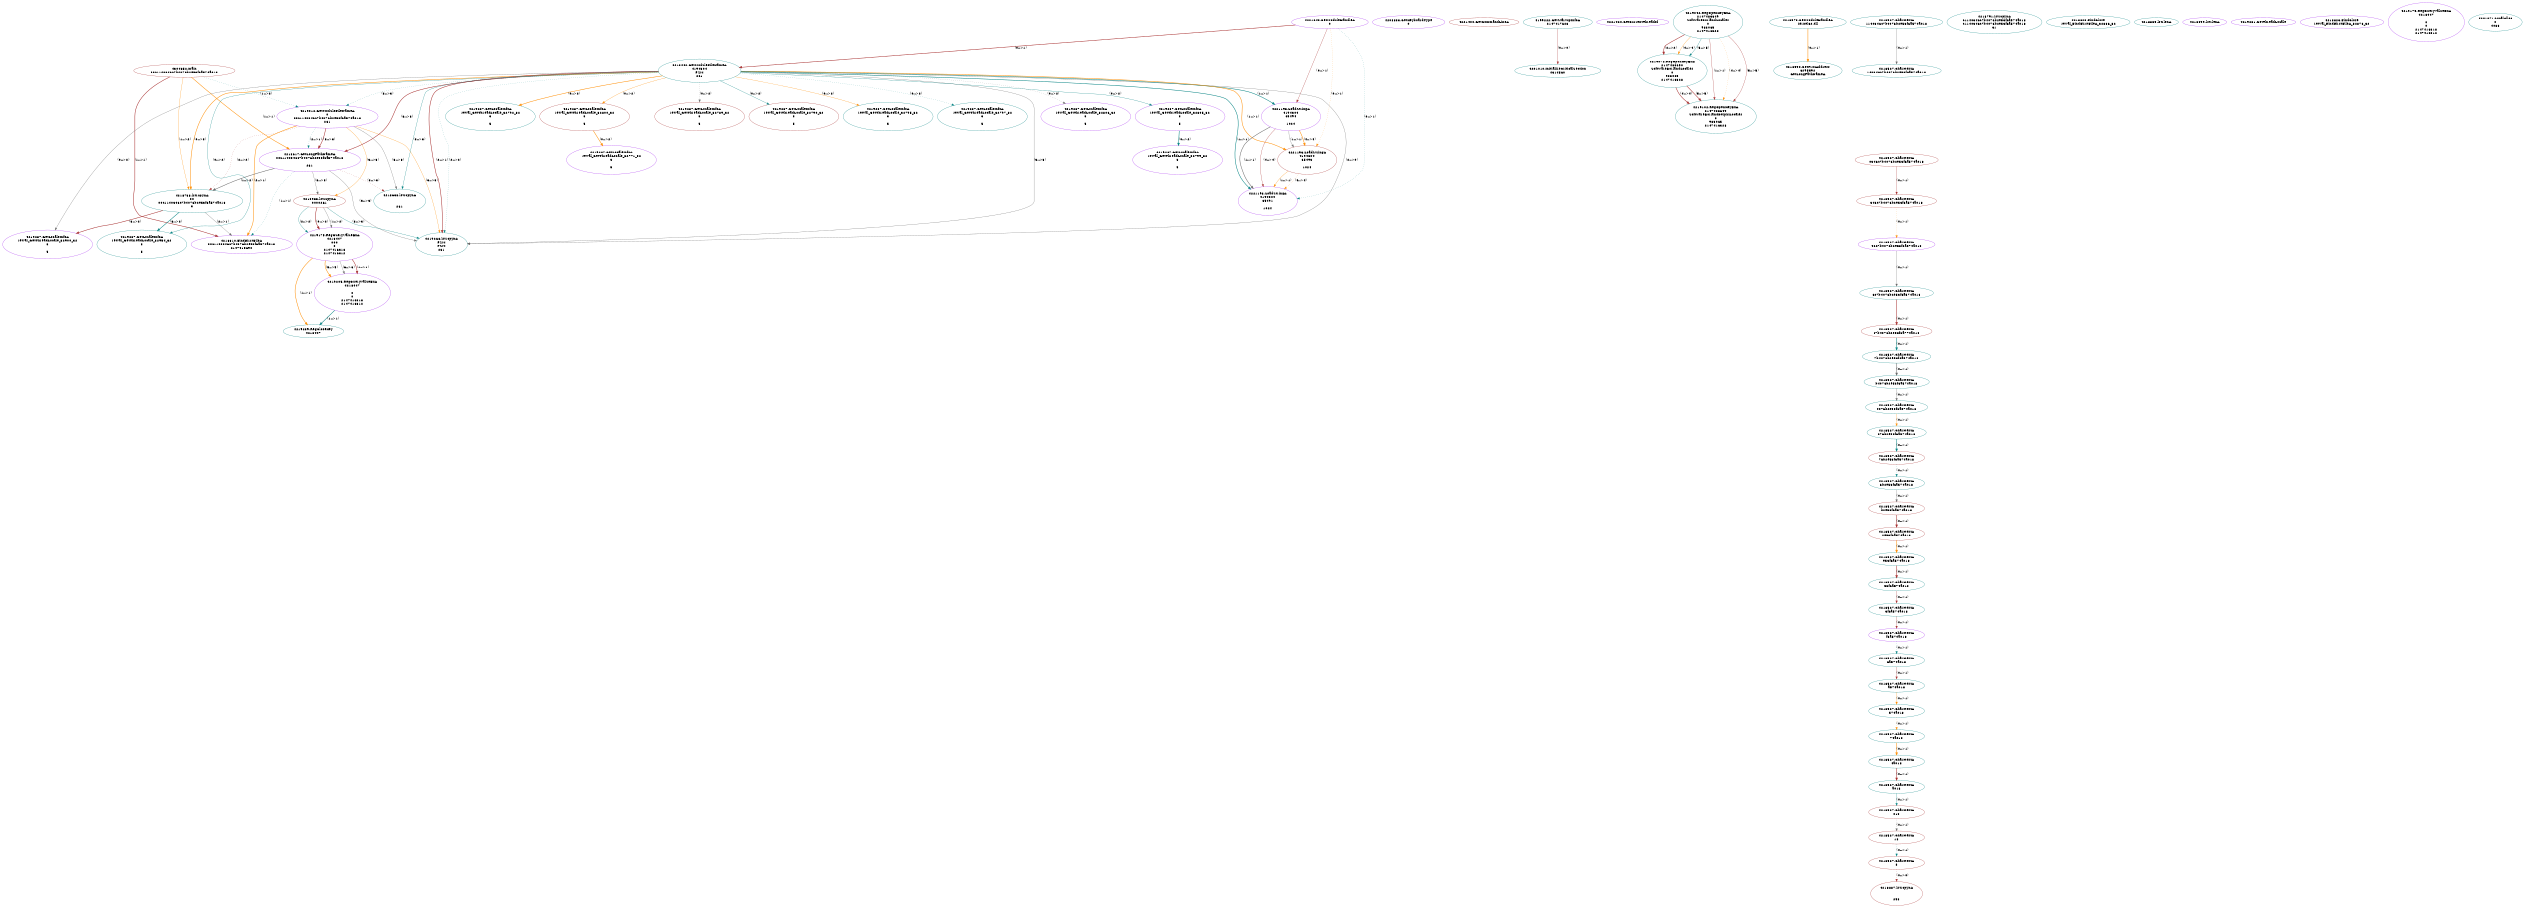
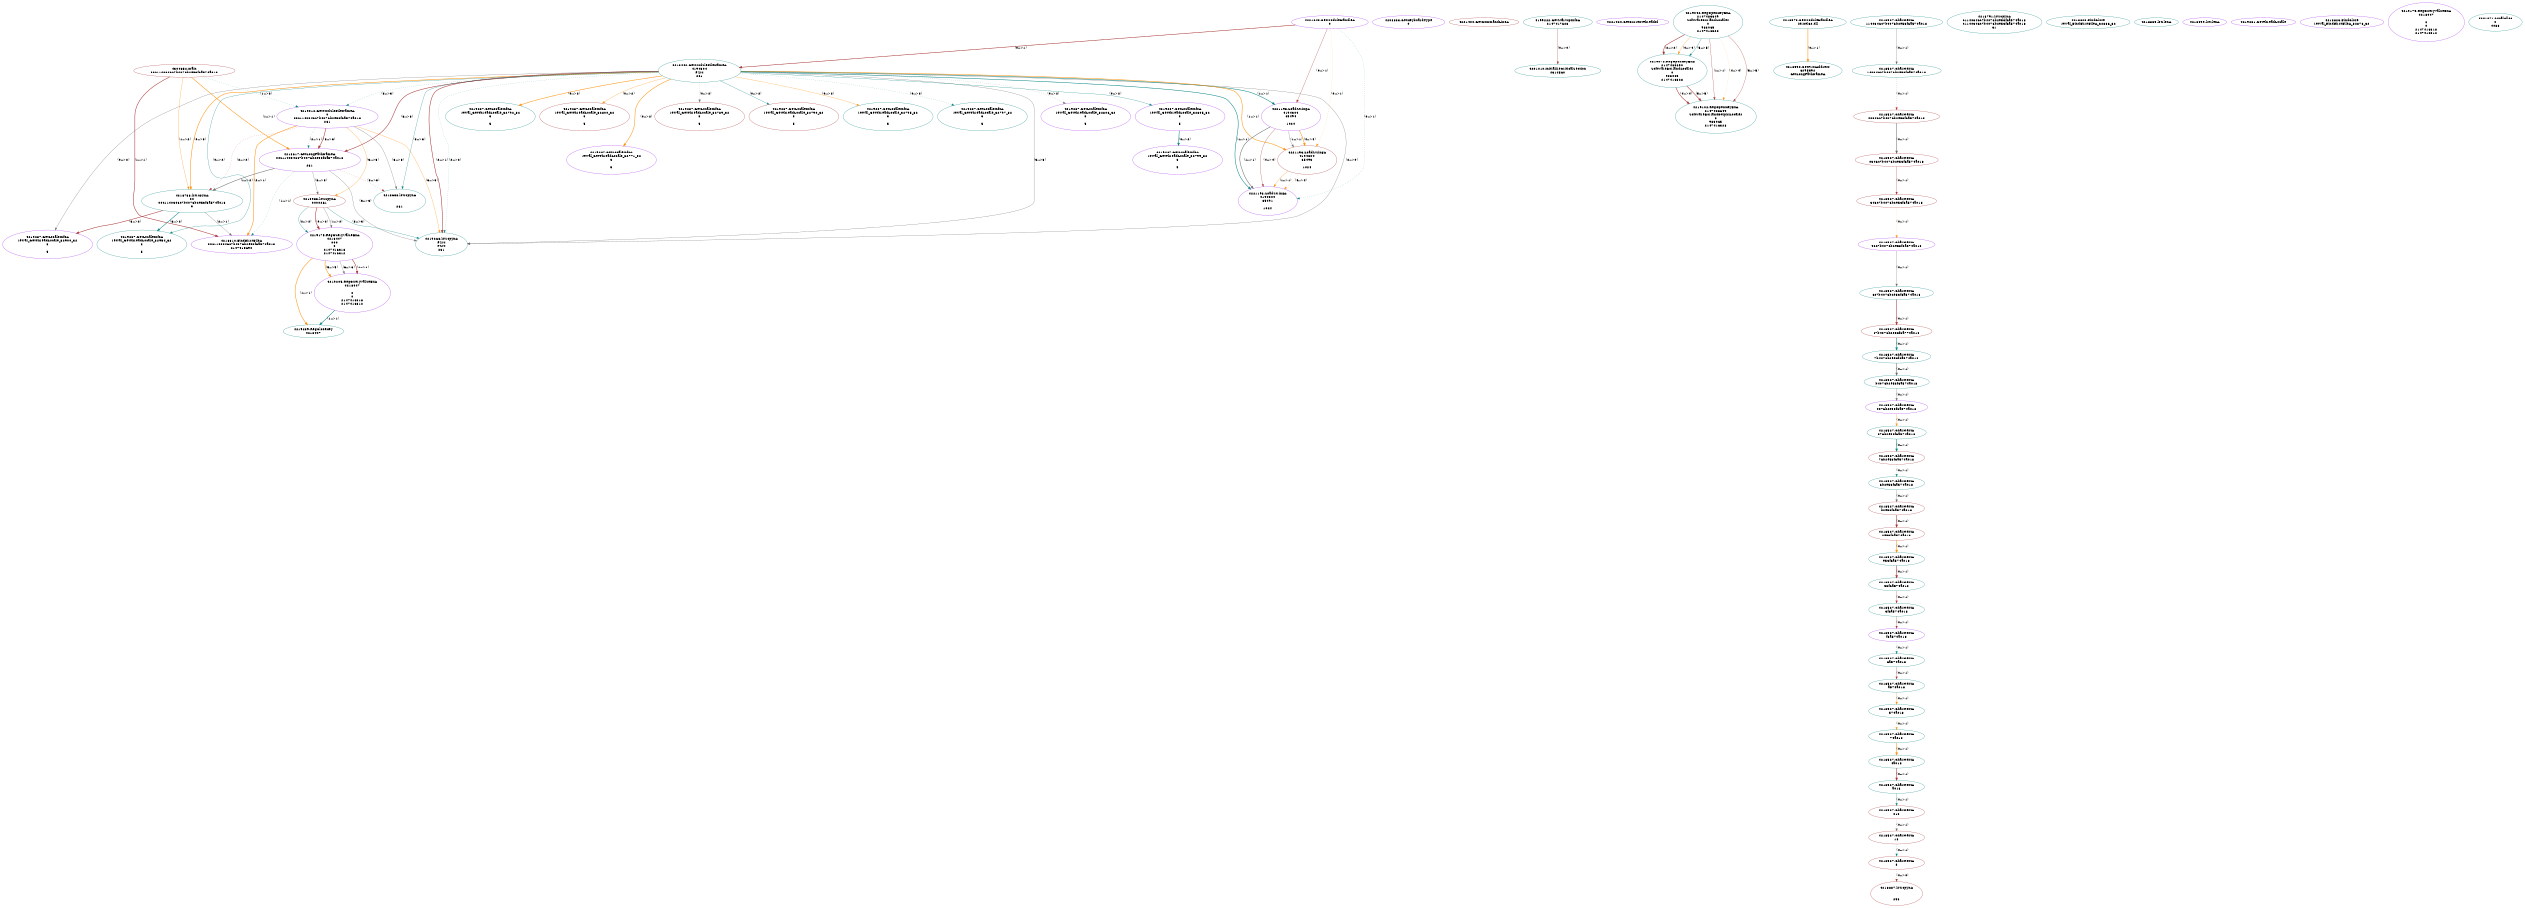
none -> (1897, 117)
(597, 137) -> (637, 104)
(1897, 407) -> (1897, 407)
